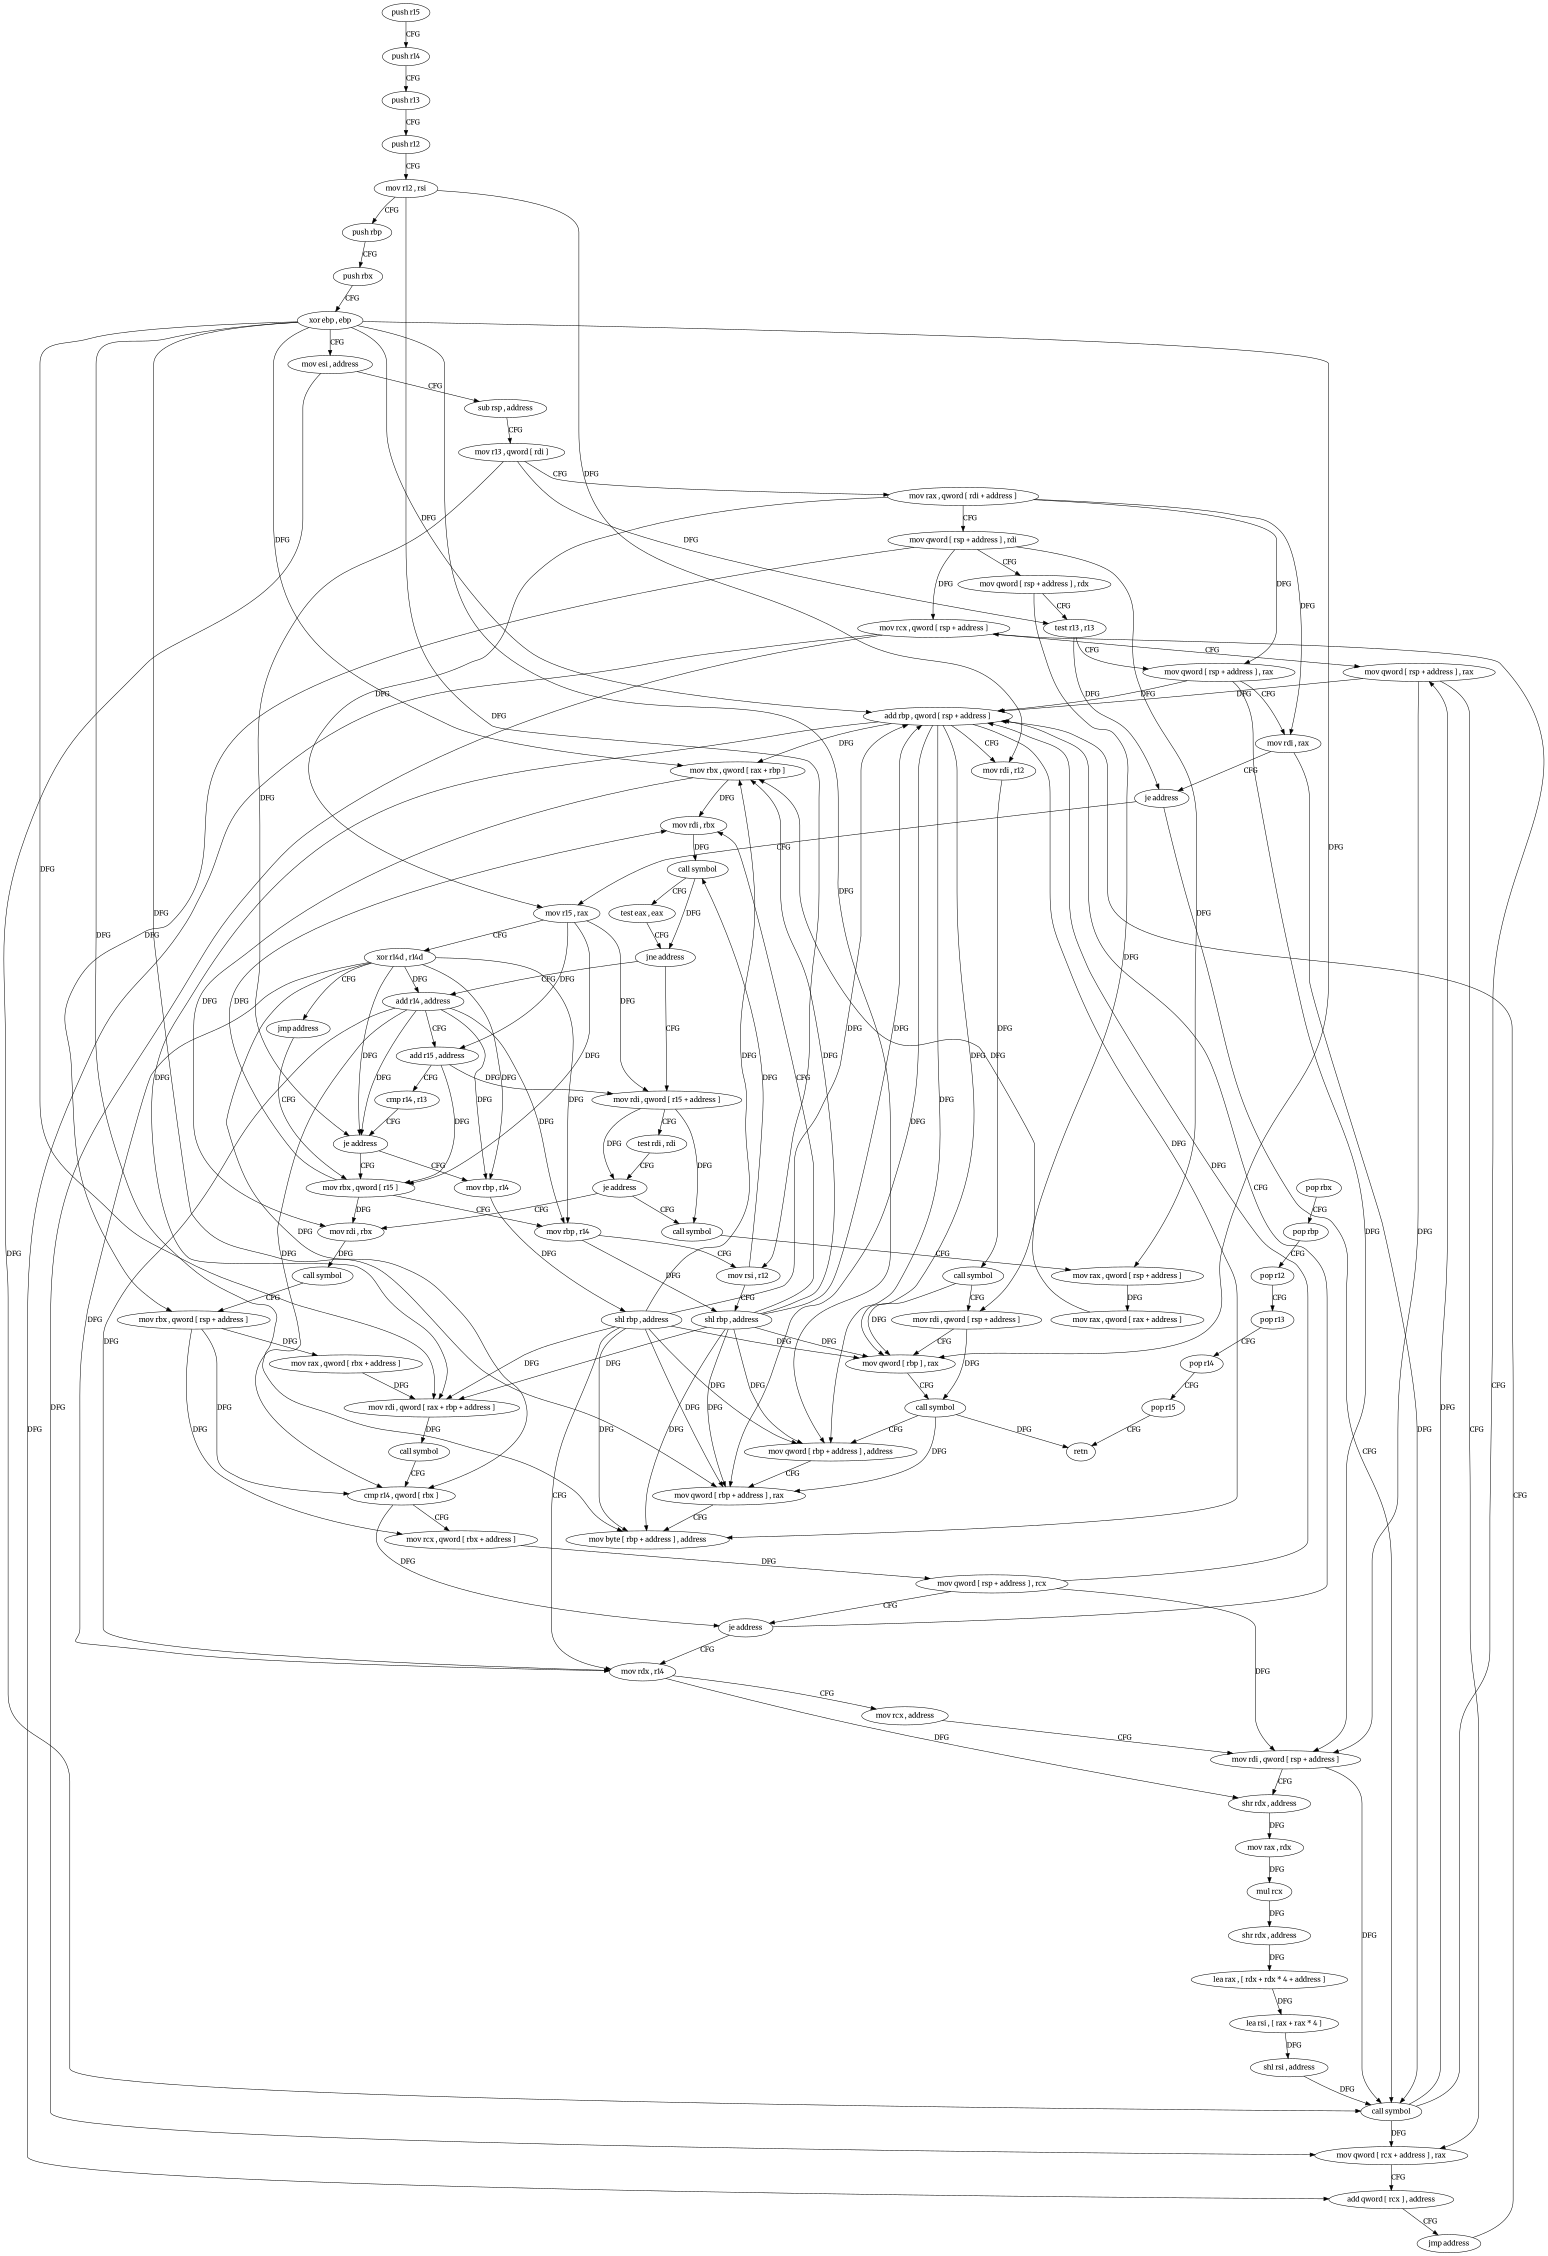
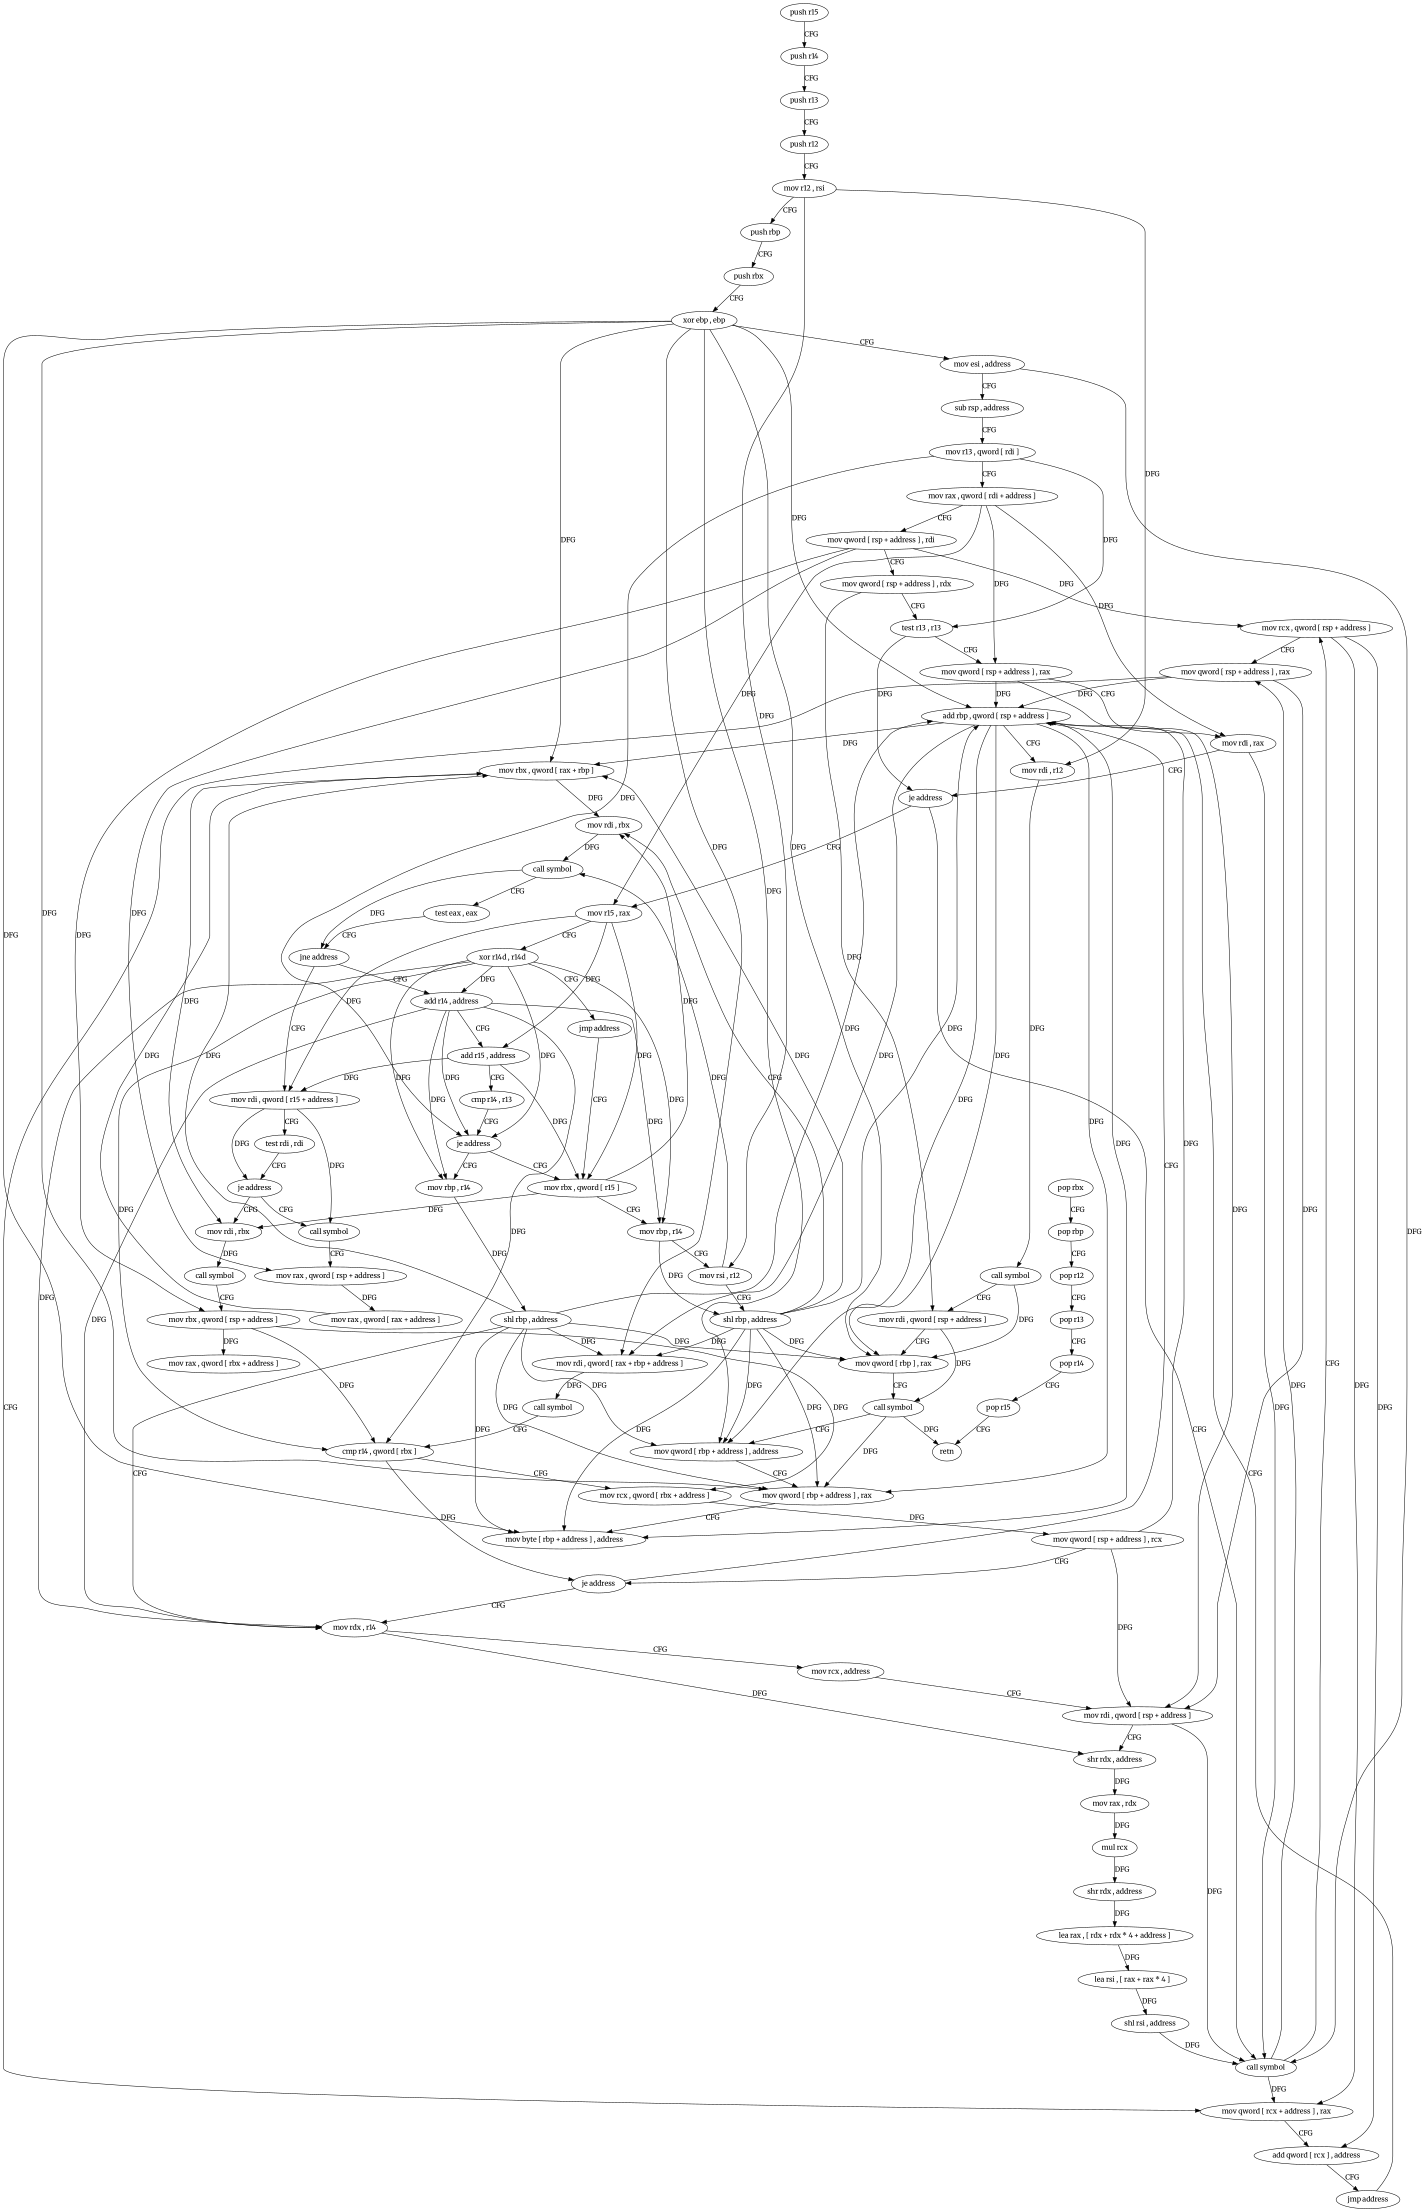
(386, 1385) -> none
